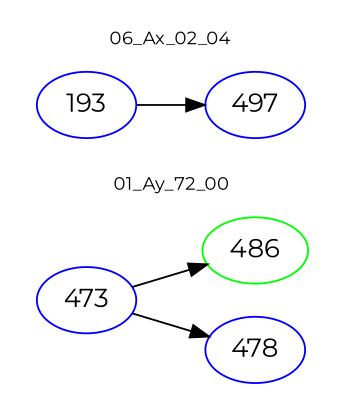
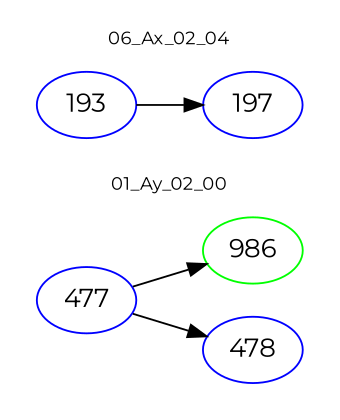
(255, 105) -> (253, 105)
(172, 185) -> (170, 185)
(255, 250) -> (253, 250)
(87, 300) -> (87, 300)
